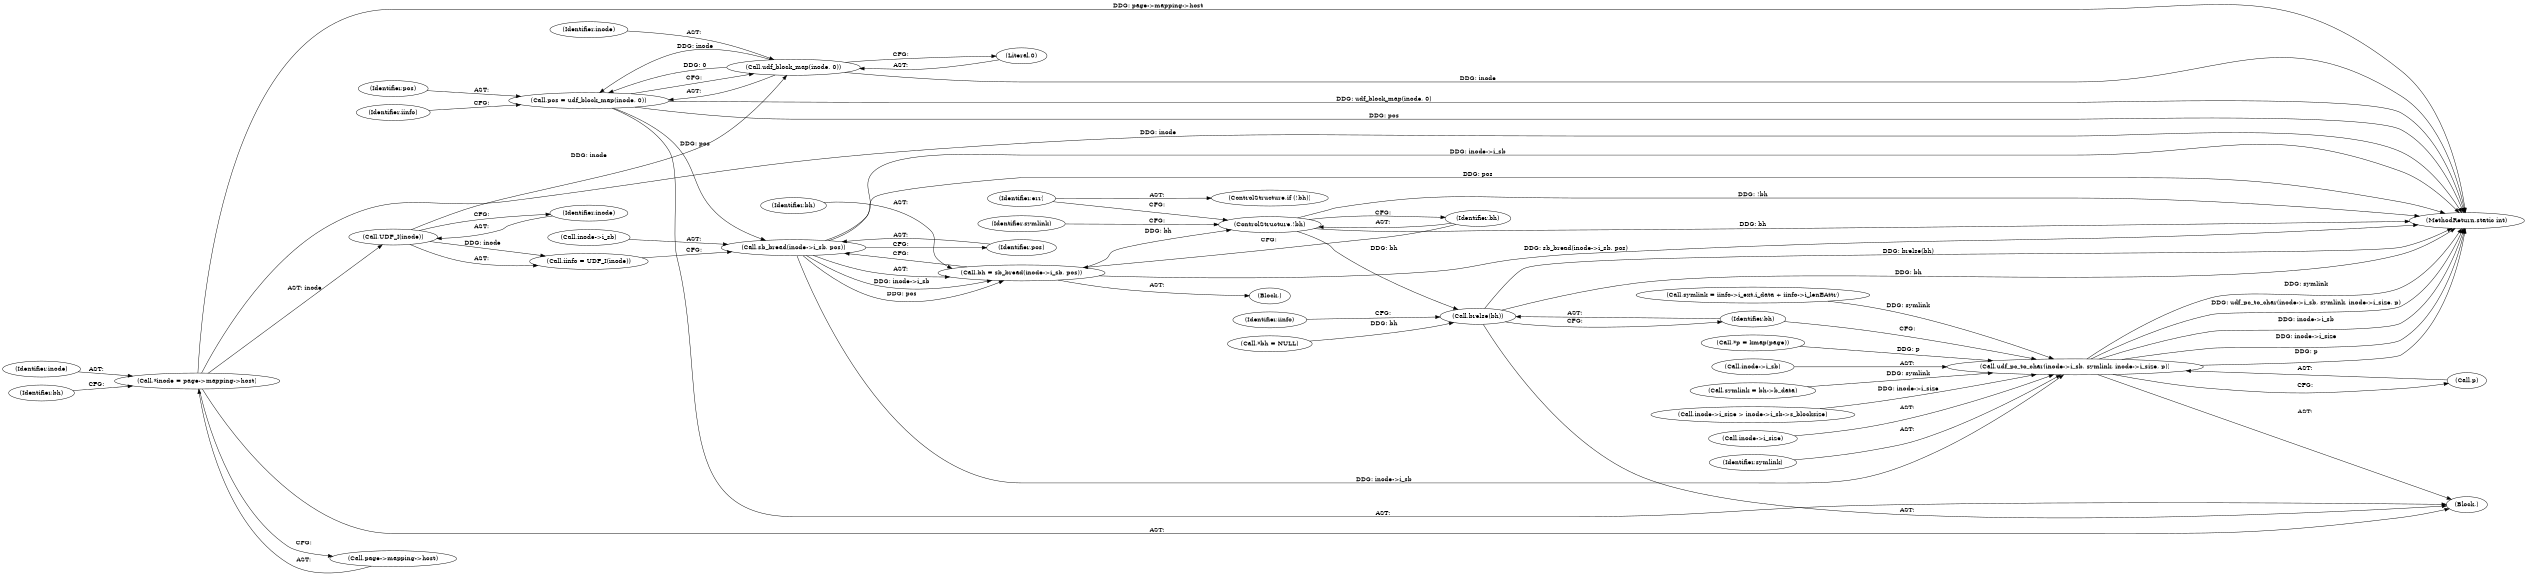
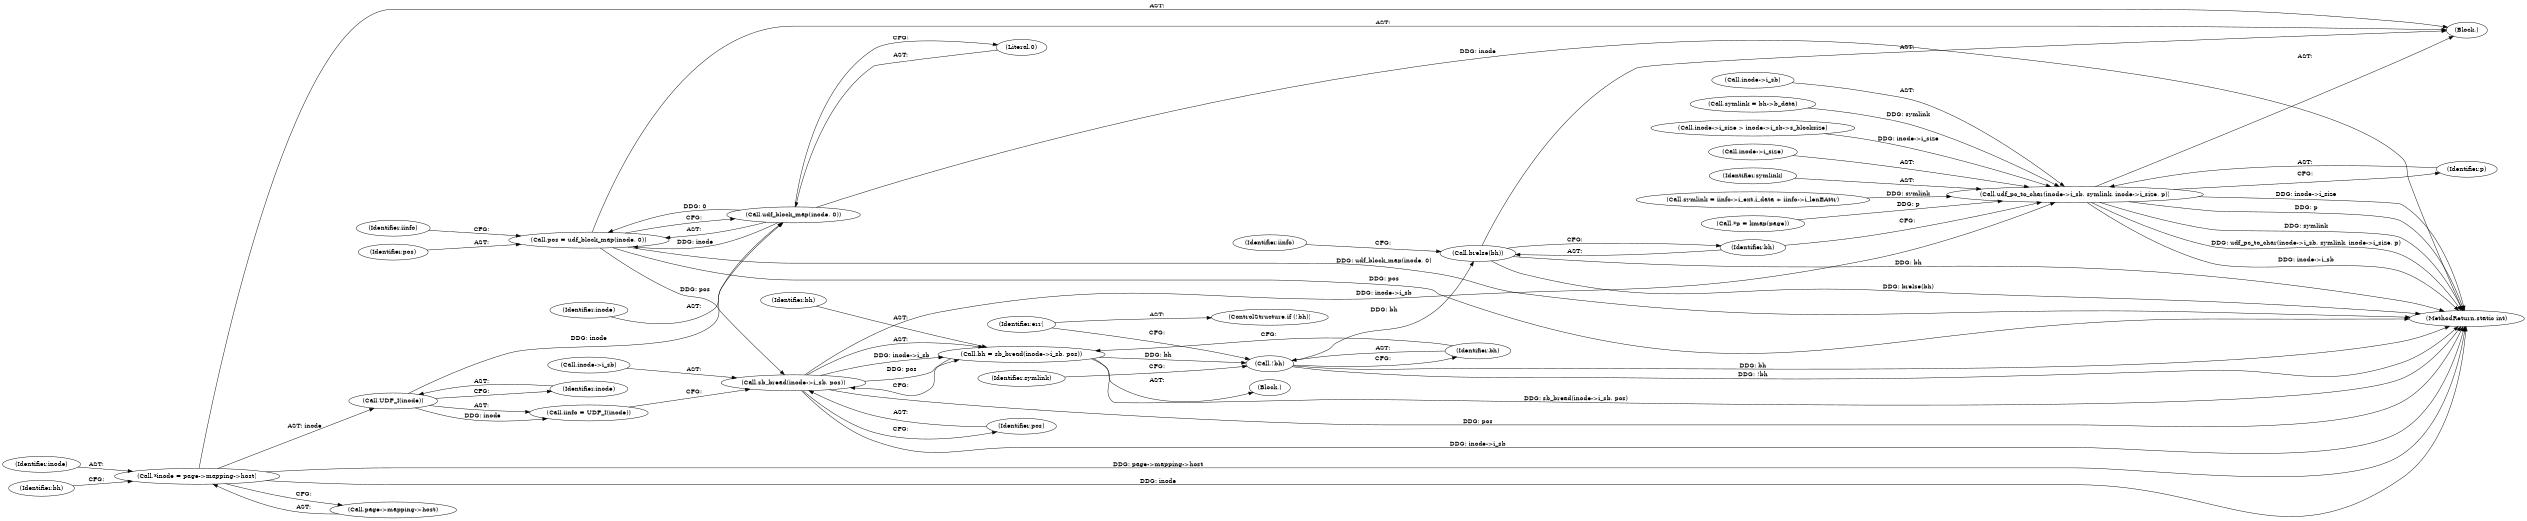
(1270, 225) -> (1270, 364)
(1270, 344) -> none
(2467, 381) -> (2467, 169)
